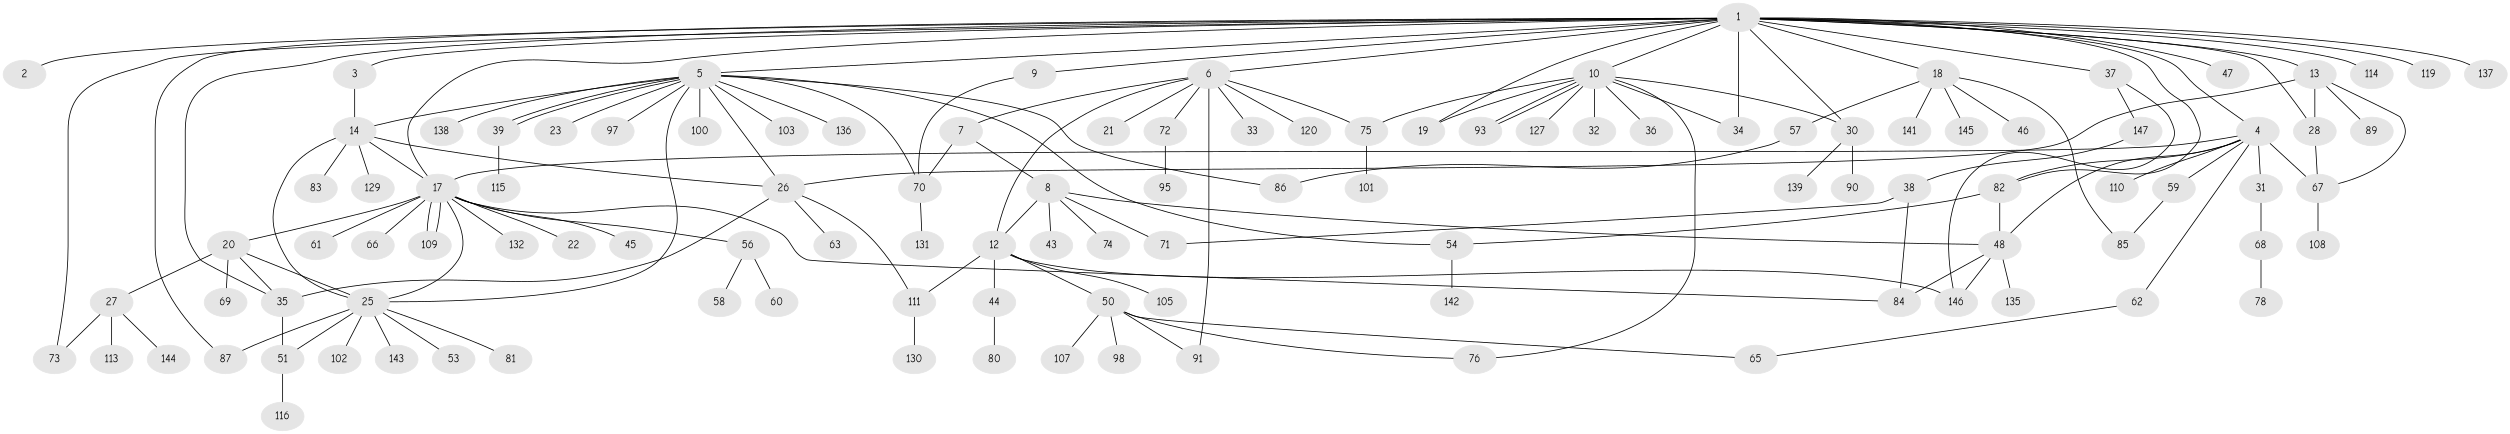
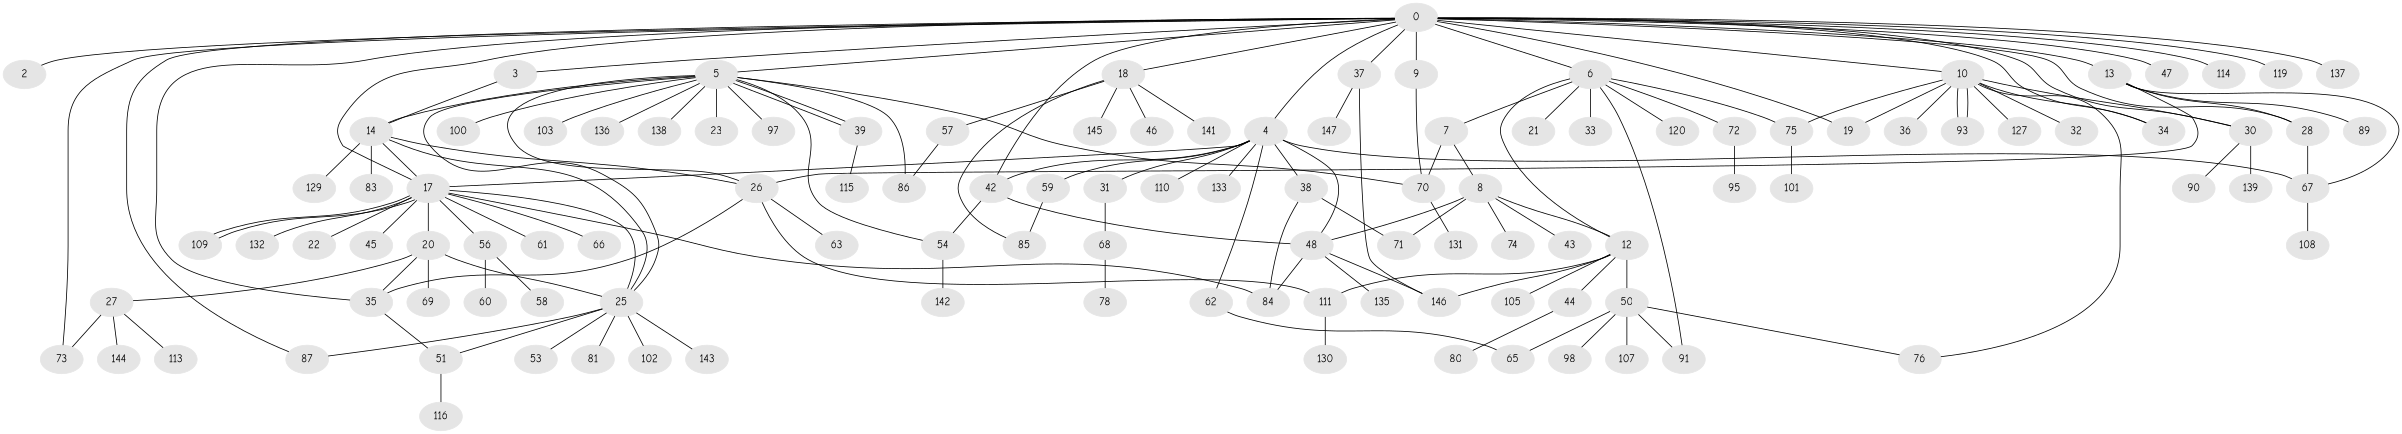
(1738, 17) -> (1416, 17)
(2025, 160) -> (1286, 160)
none -> (1219, 188)
(2000, 188) -> (991, 188)
